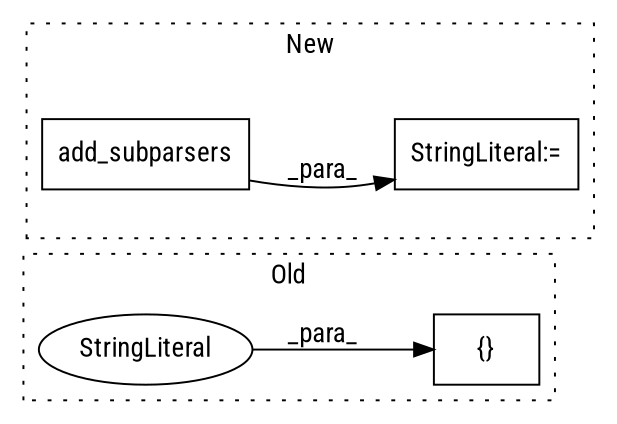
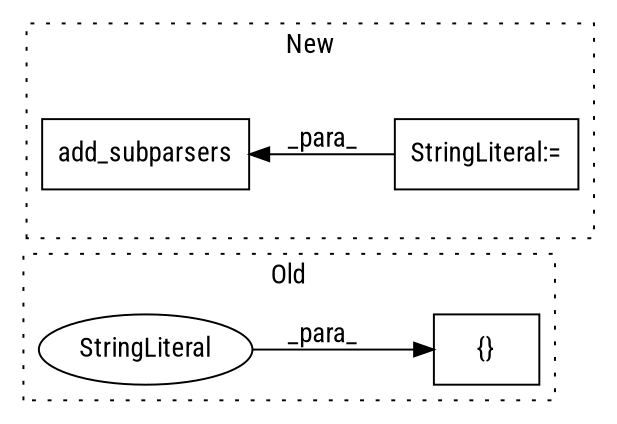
(312, 187) -> (332, 154)
